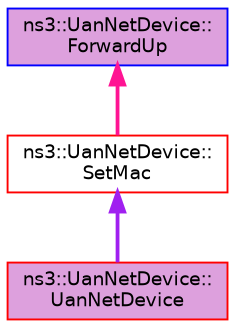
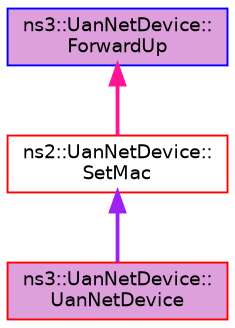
(118, 164) -> (118, 164)
